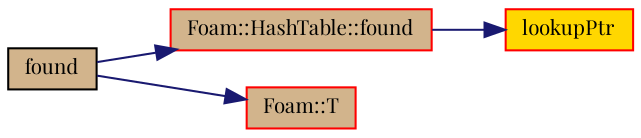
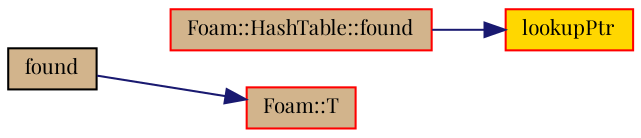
(126, 57) -> none
